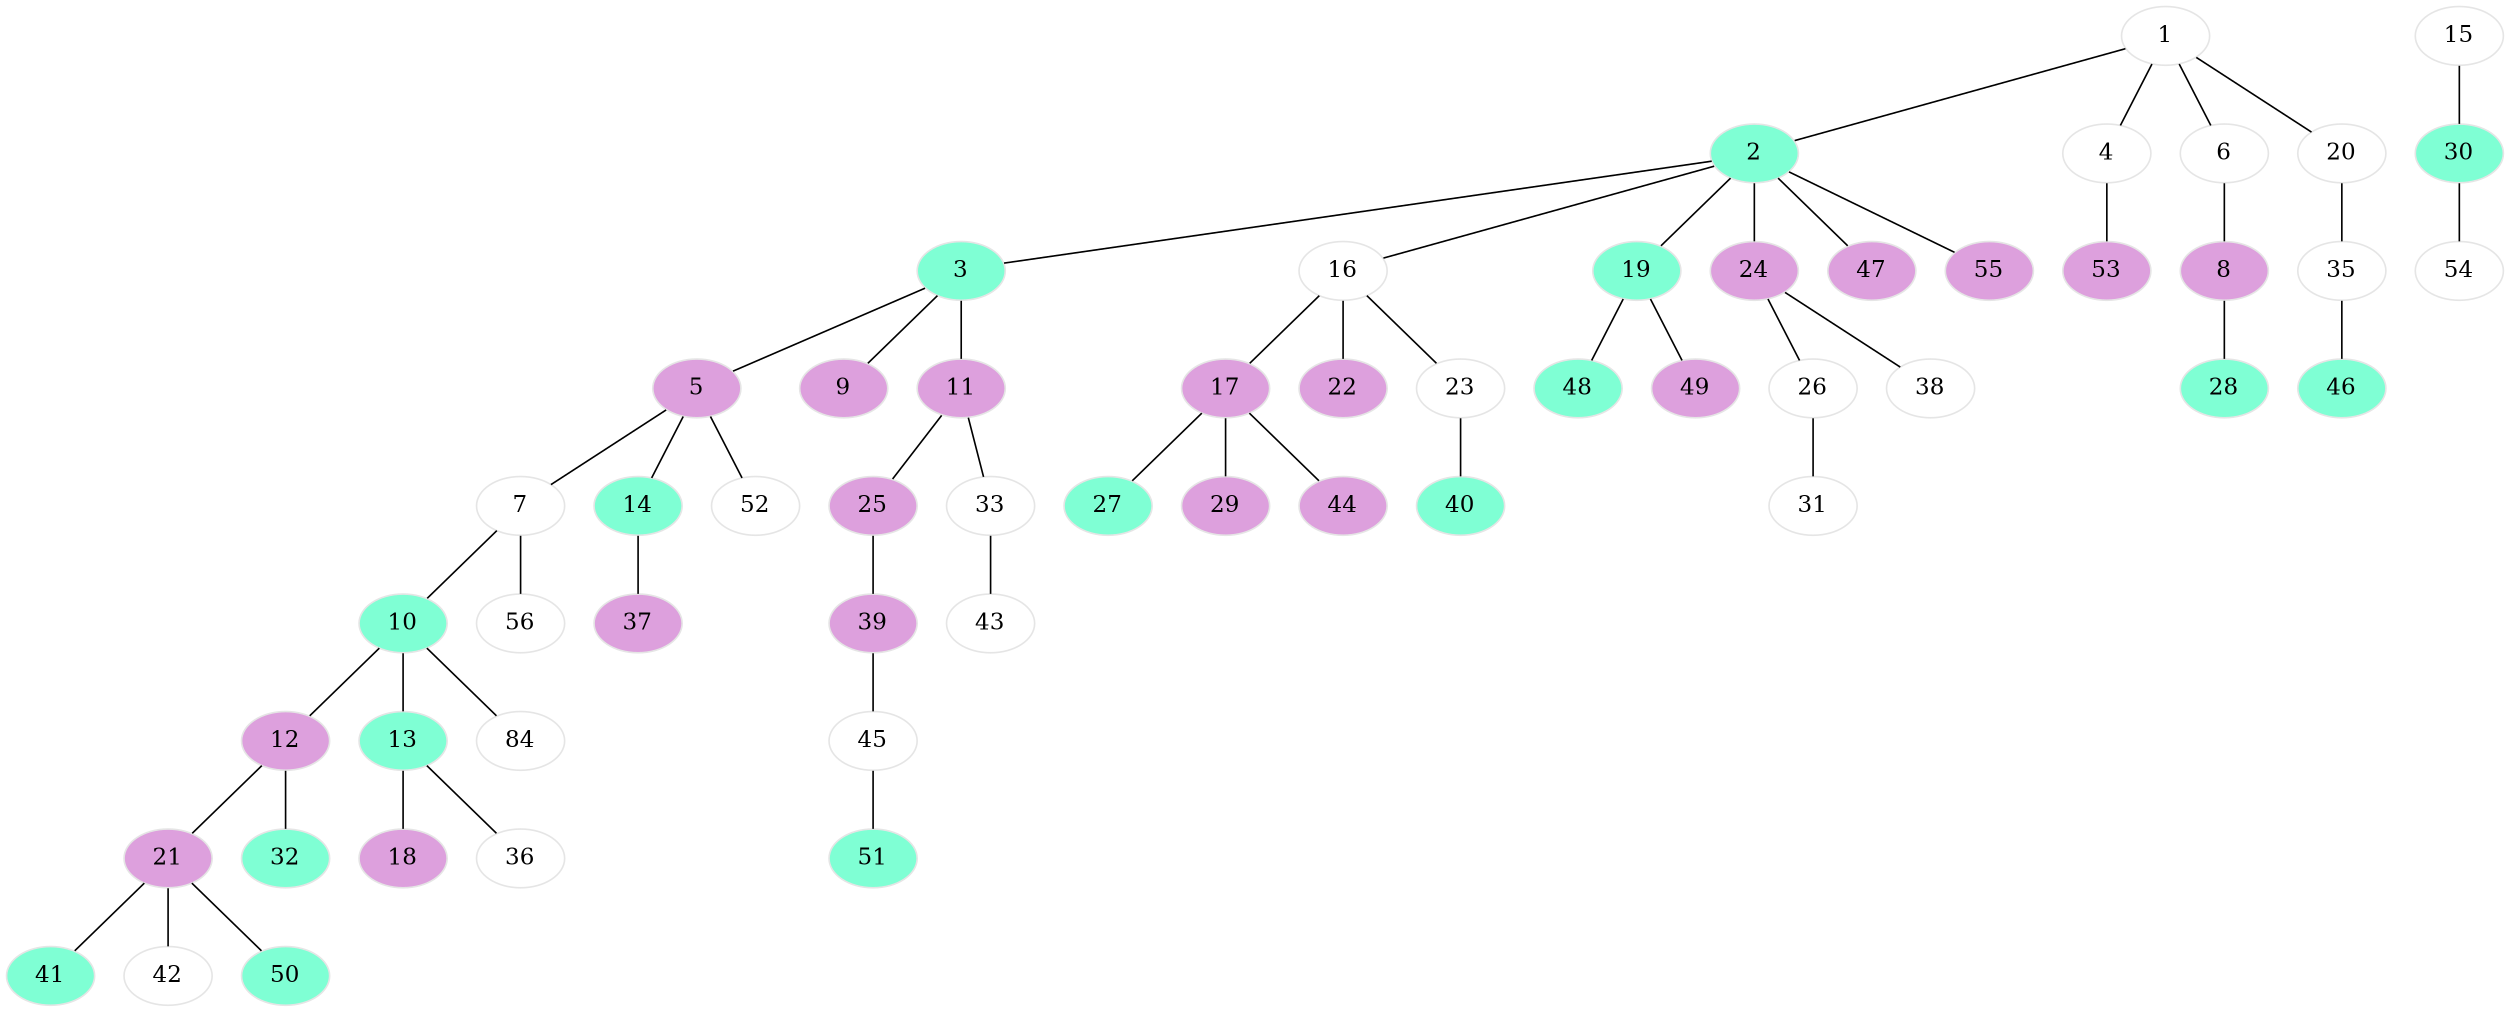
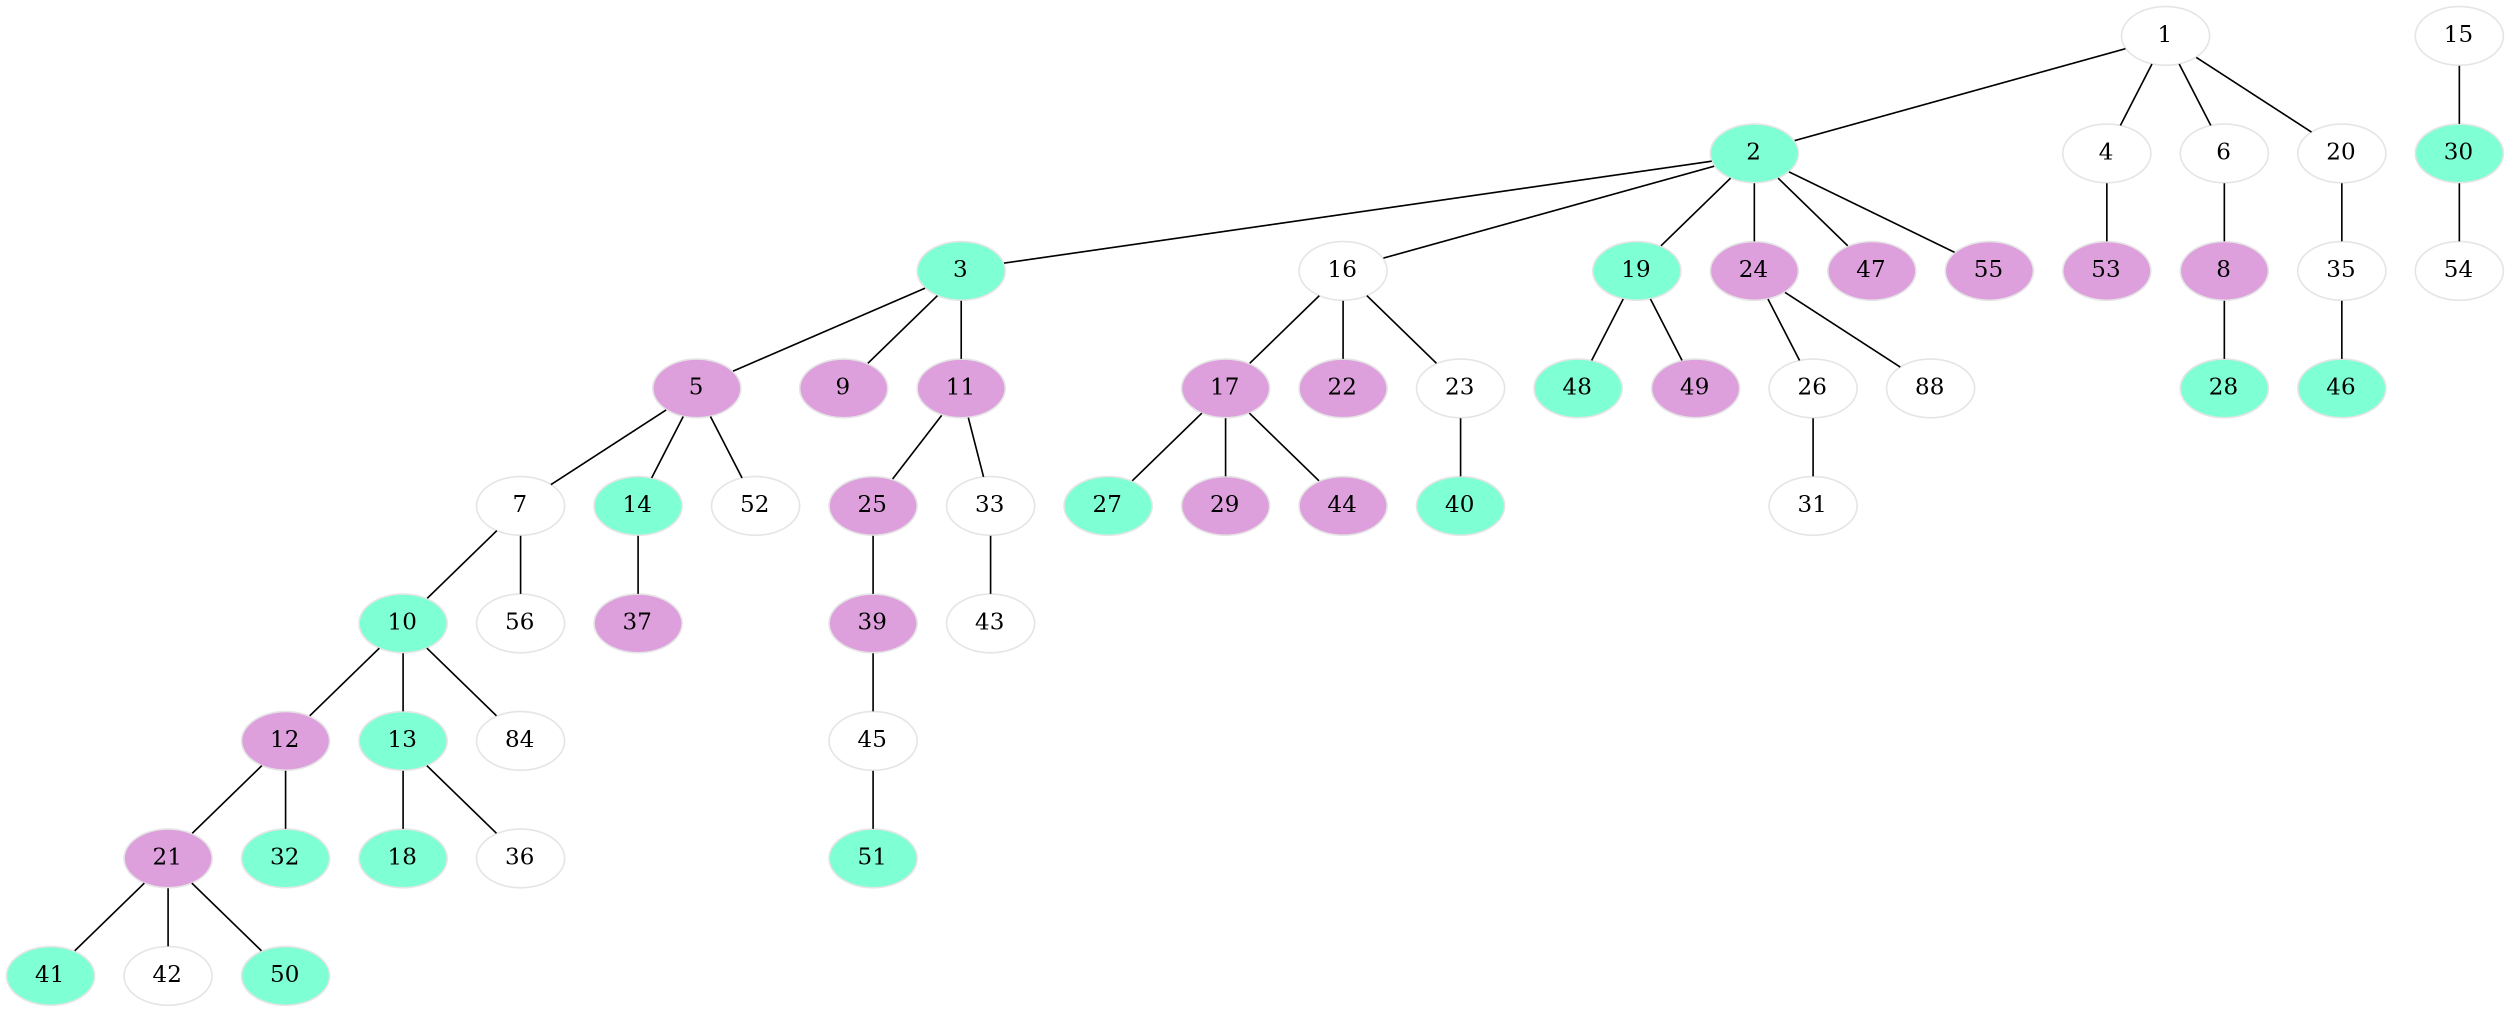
(1931, 388) -> (1931, 388)
(403, 858) -> (403, 858)
